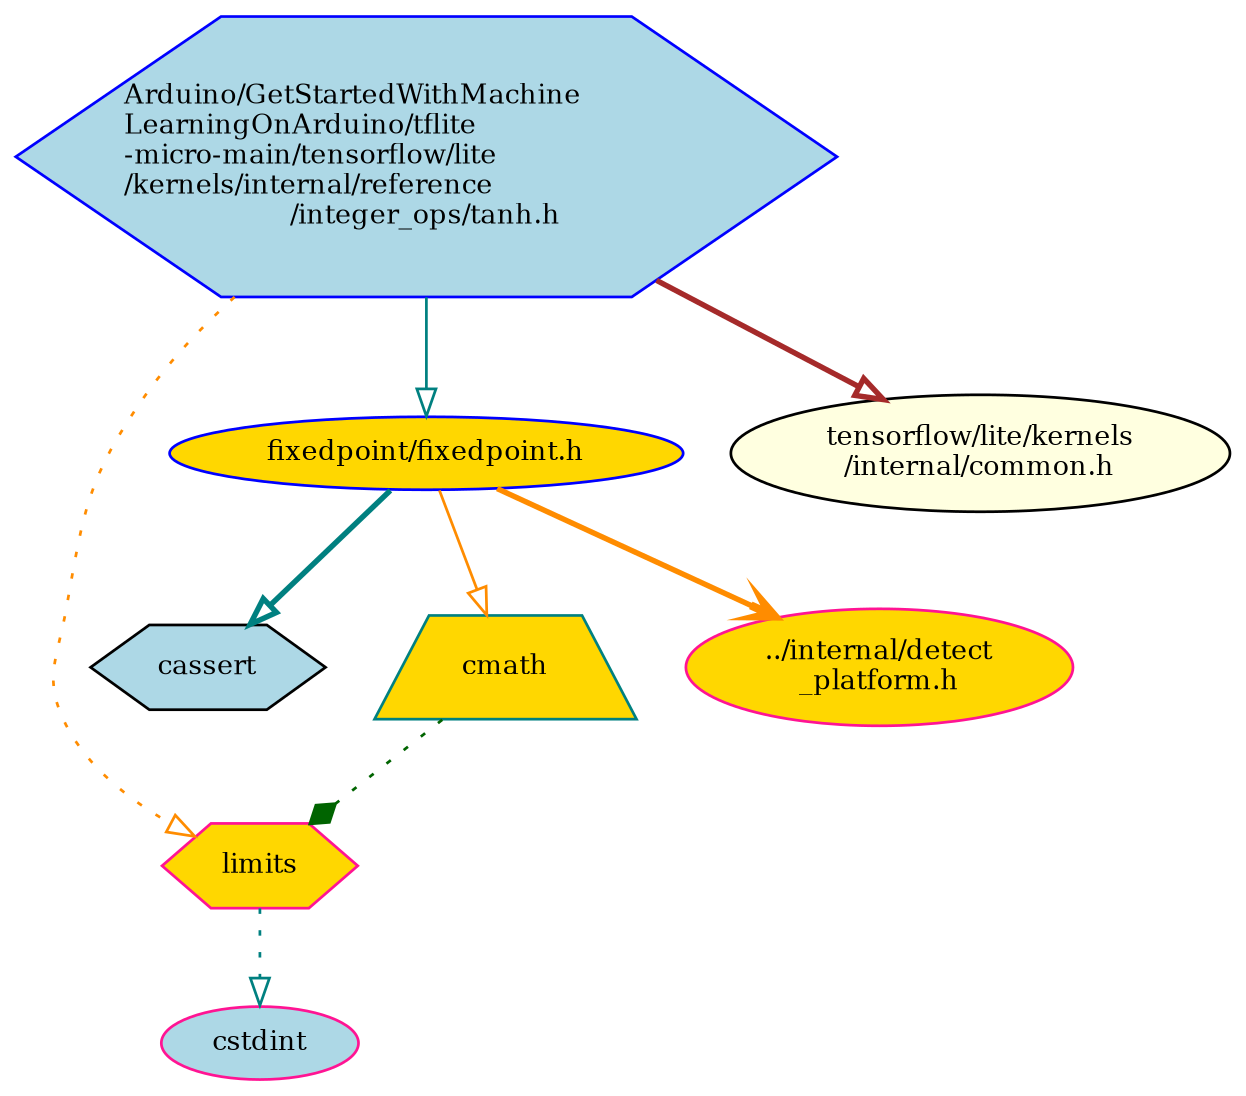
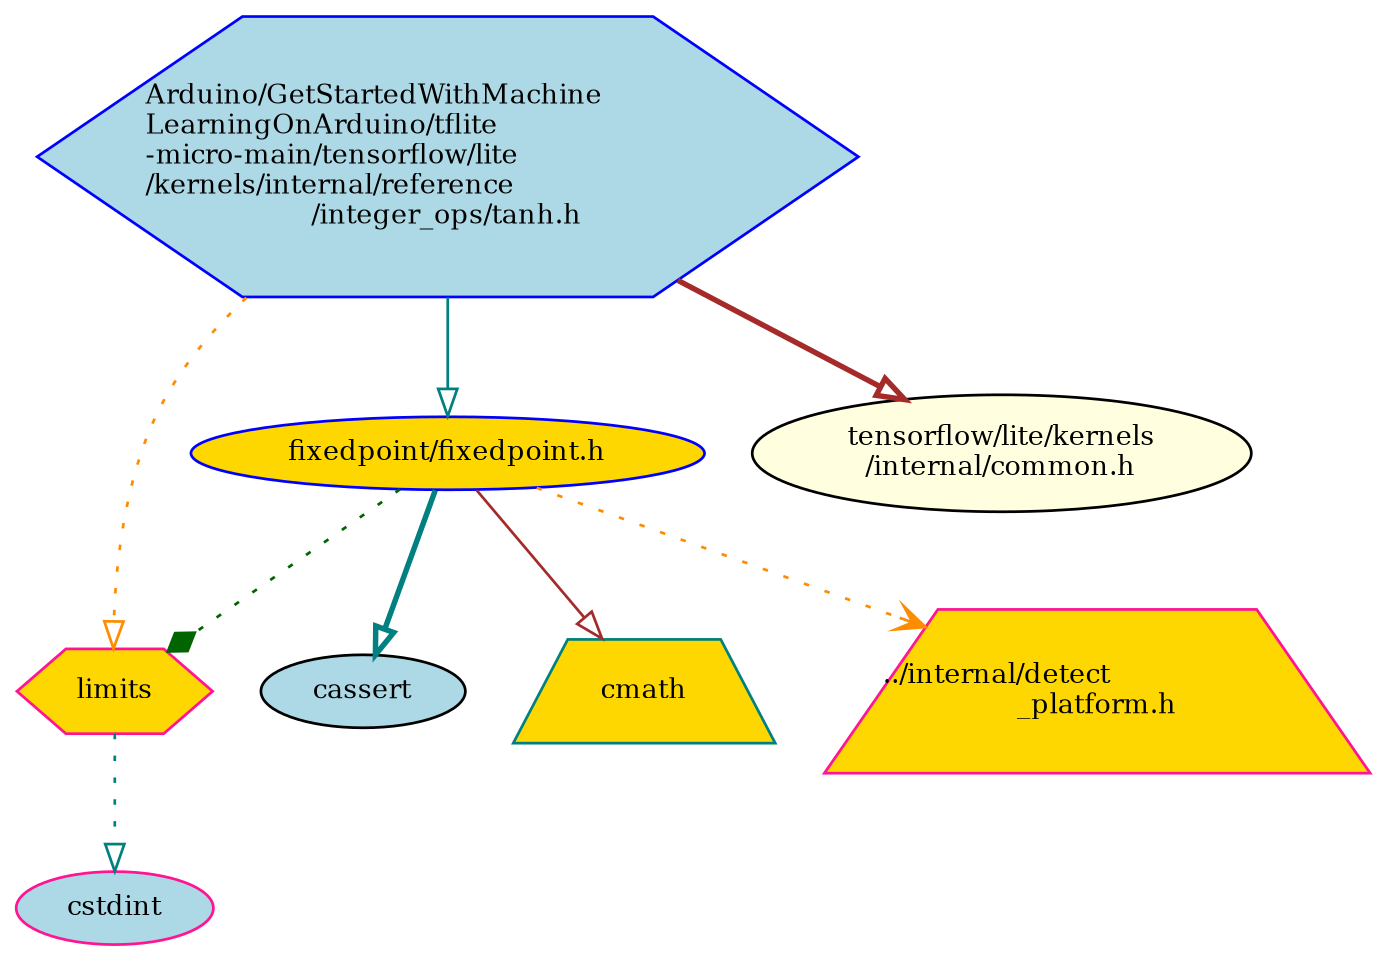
(458, 540) -> (531, 554)
(625, 548) -> (718, 553)
(208, 667) -> (363, 691)
(879, 667) -> (1097, 691)
(389, 762) -> (298, 561)
